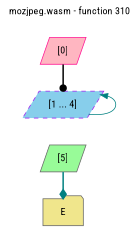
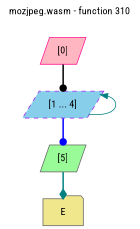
none -> (63, 129)
